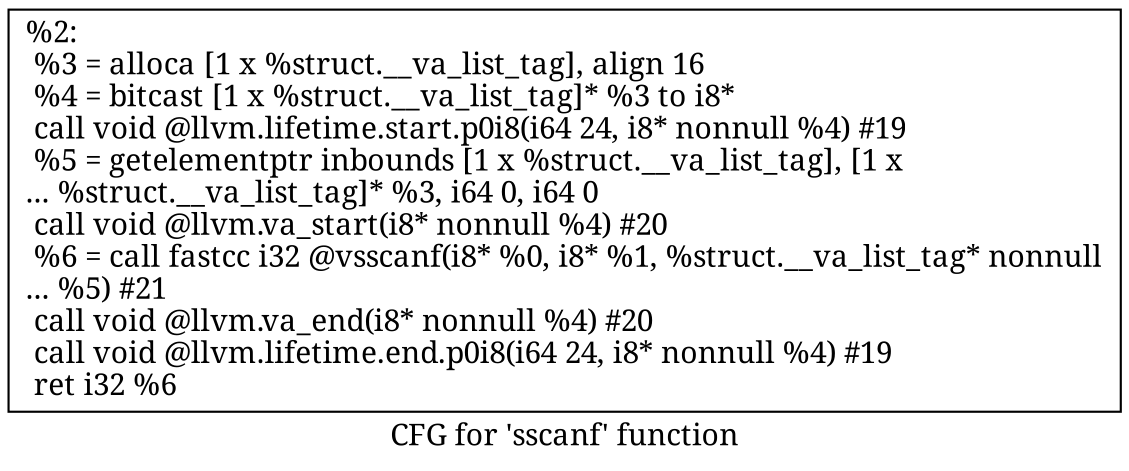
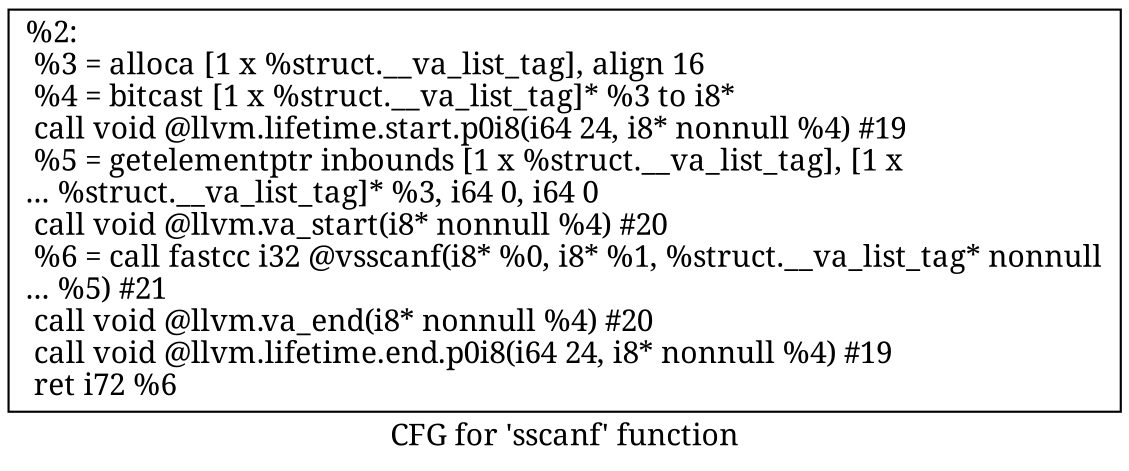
(102, 386) -> (102, 386)
